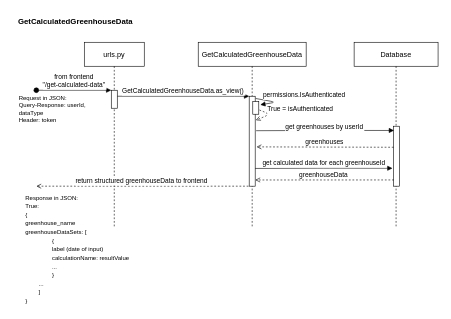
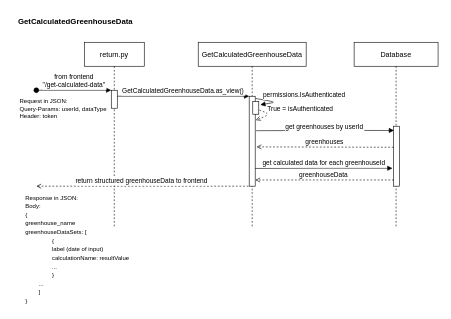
(114, 55) -> (114, 55)
(63, 108) -> (63, 108)
(75, 249) -> (75, 249)
